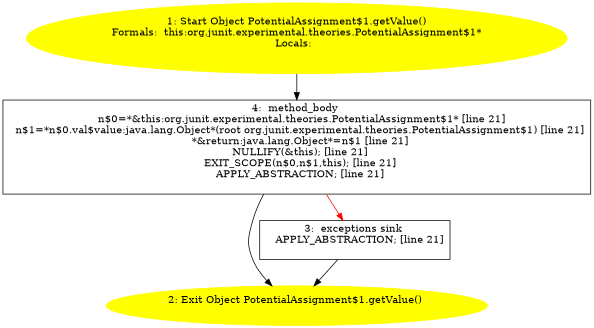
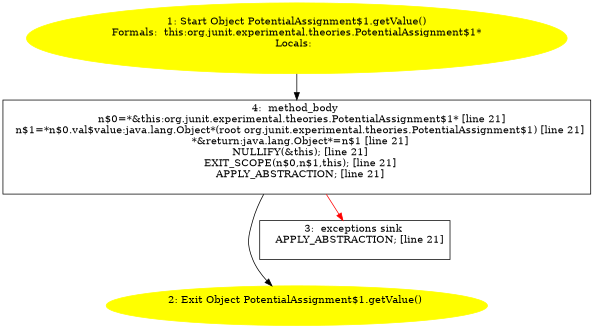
(328, 270) -> none
